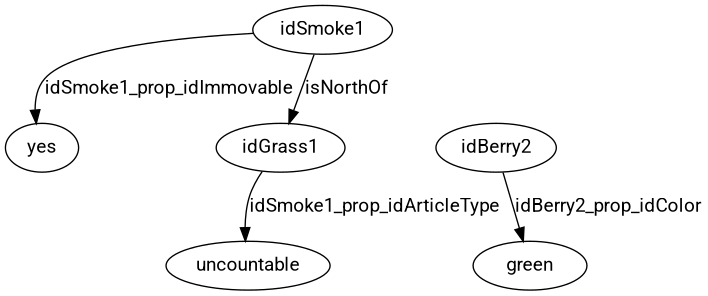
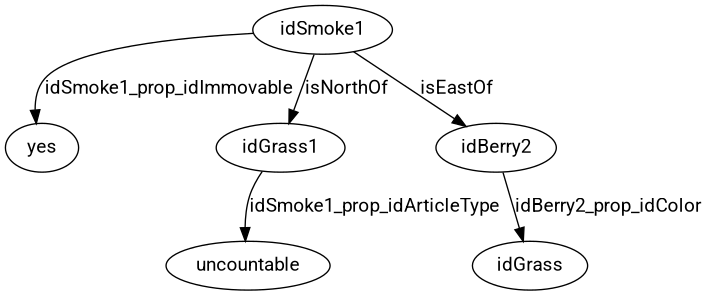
none -> (404, 85)
(530, 266) -> (530, 266)
